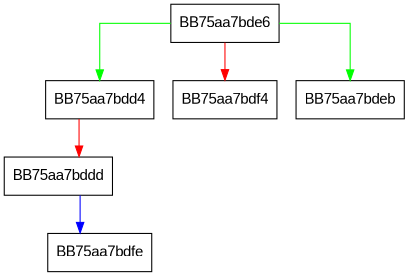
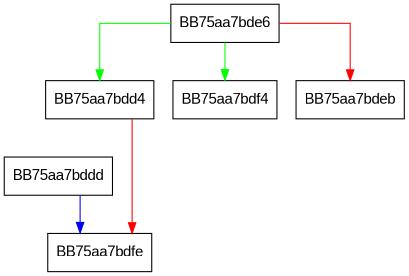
(338, 23) -> (338, 23)
(225, 56) -> (225, 56)
(79, 133) -> (132, 171)
